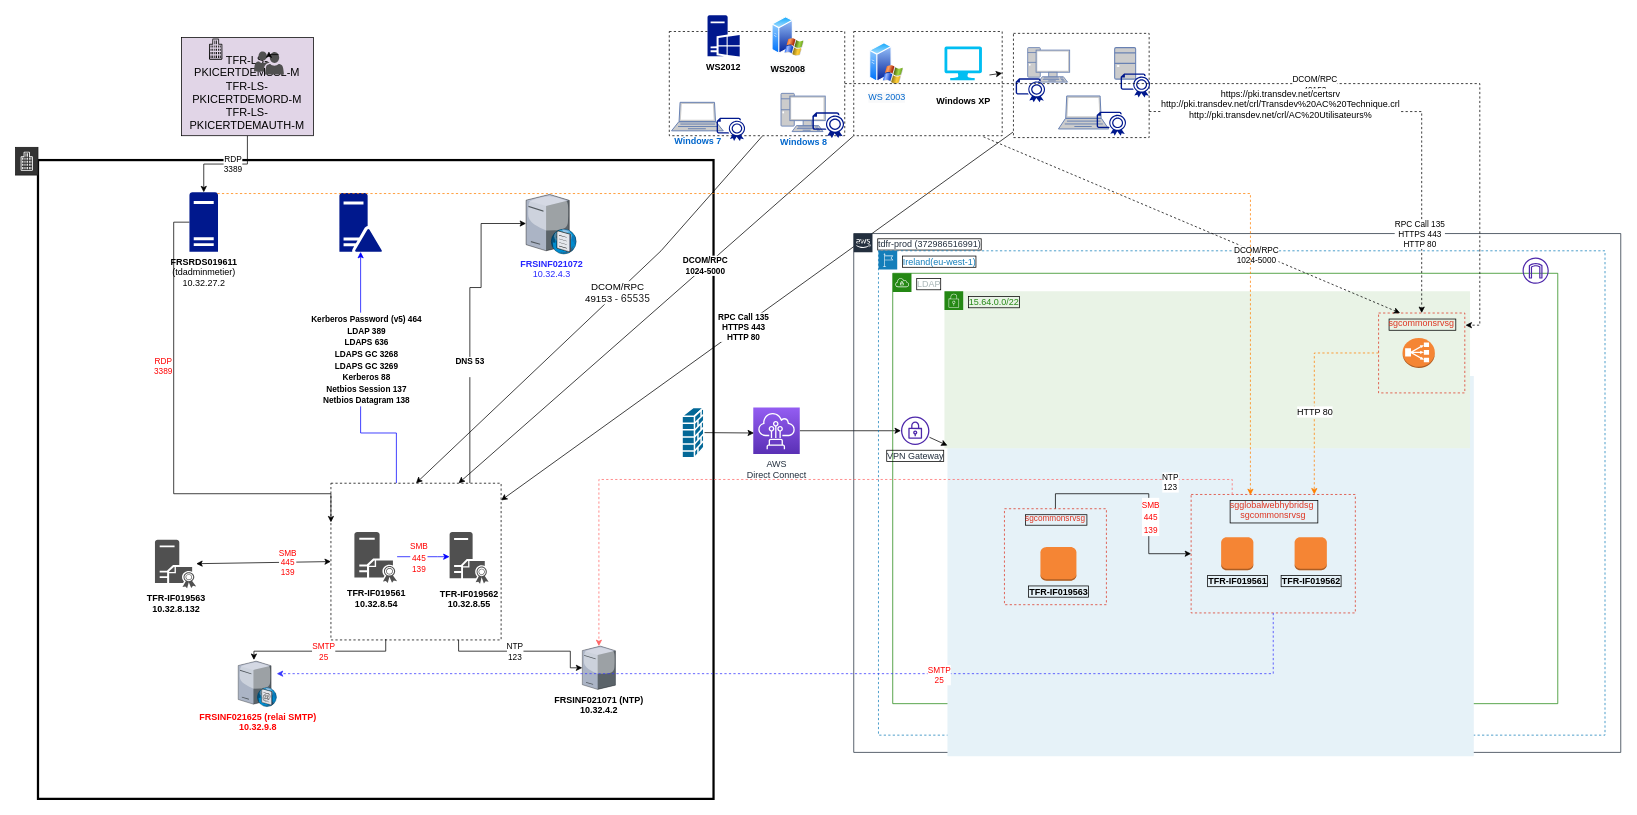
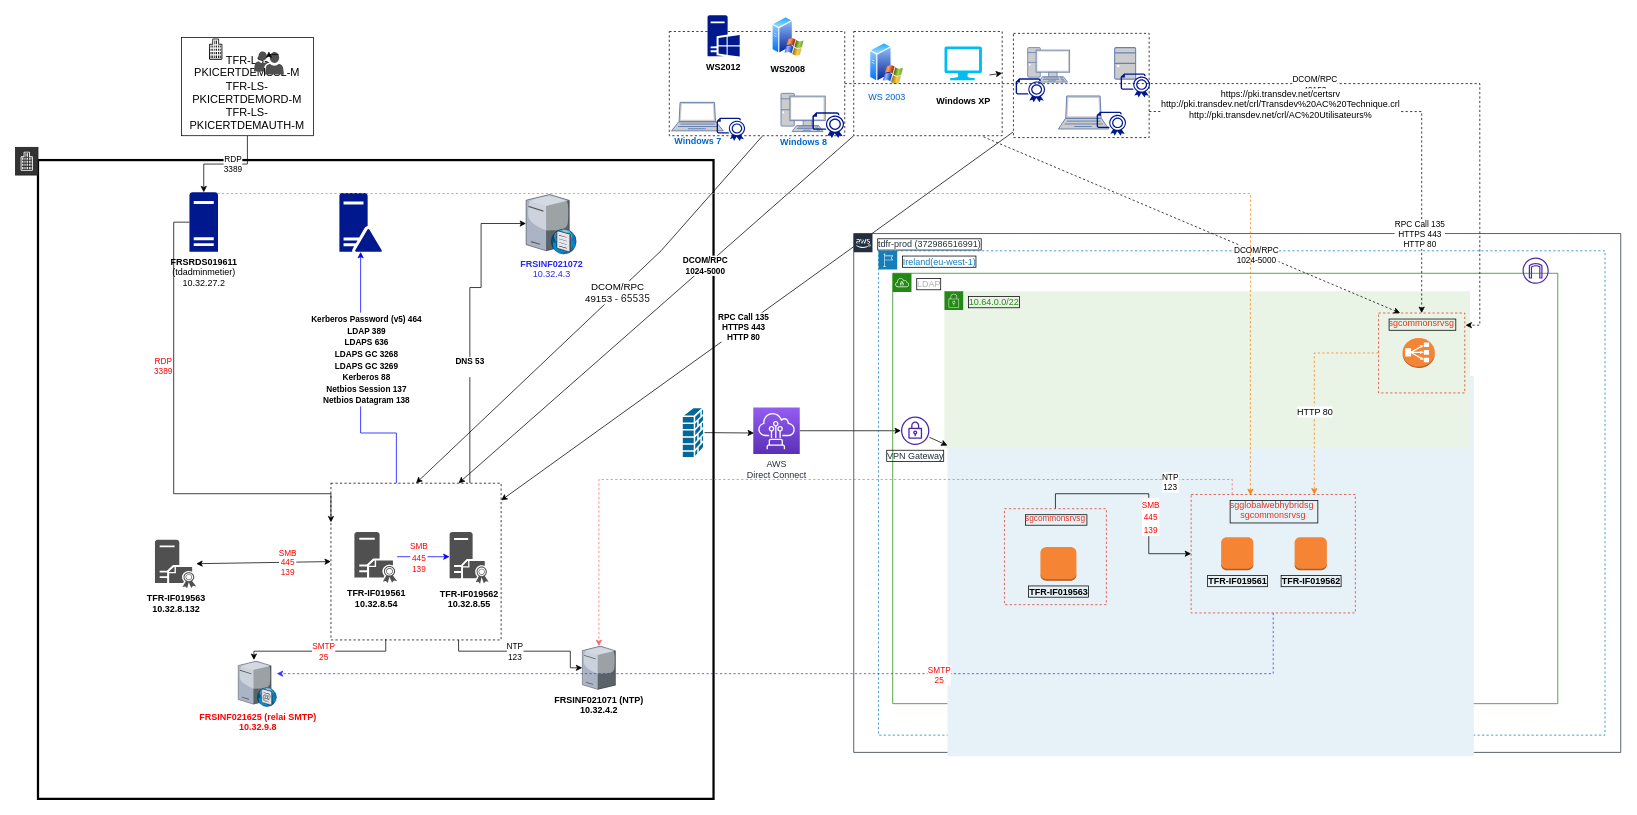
(247, 87) -> (247, 87)
(995, 302) -> (995, 302)
